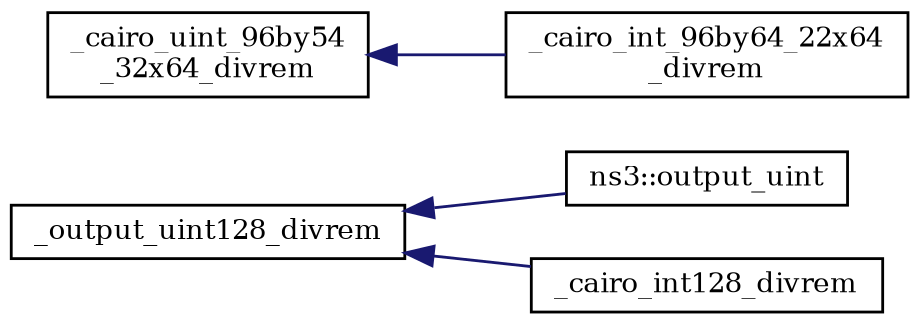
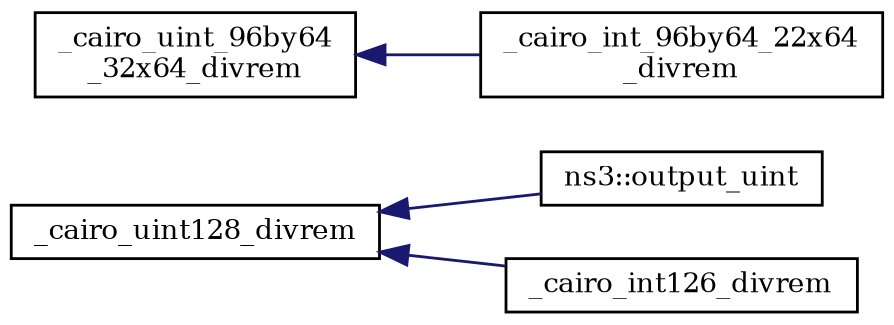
(208, 55) -> (195, 55)
(208, 232) -> (195, 232)
(707, 285) -> (682, 285)
